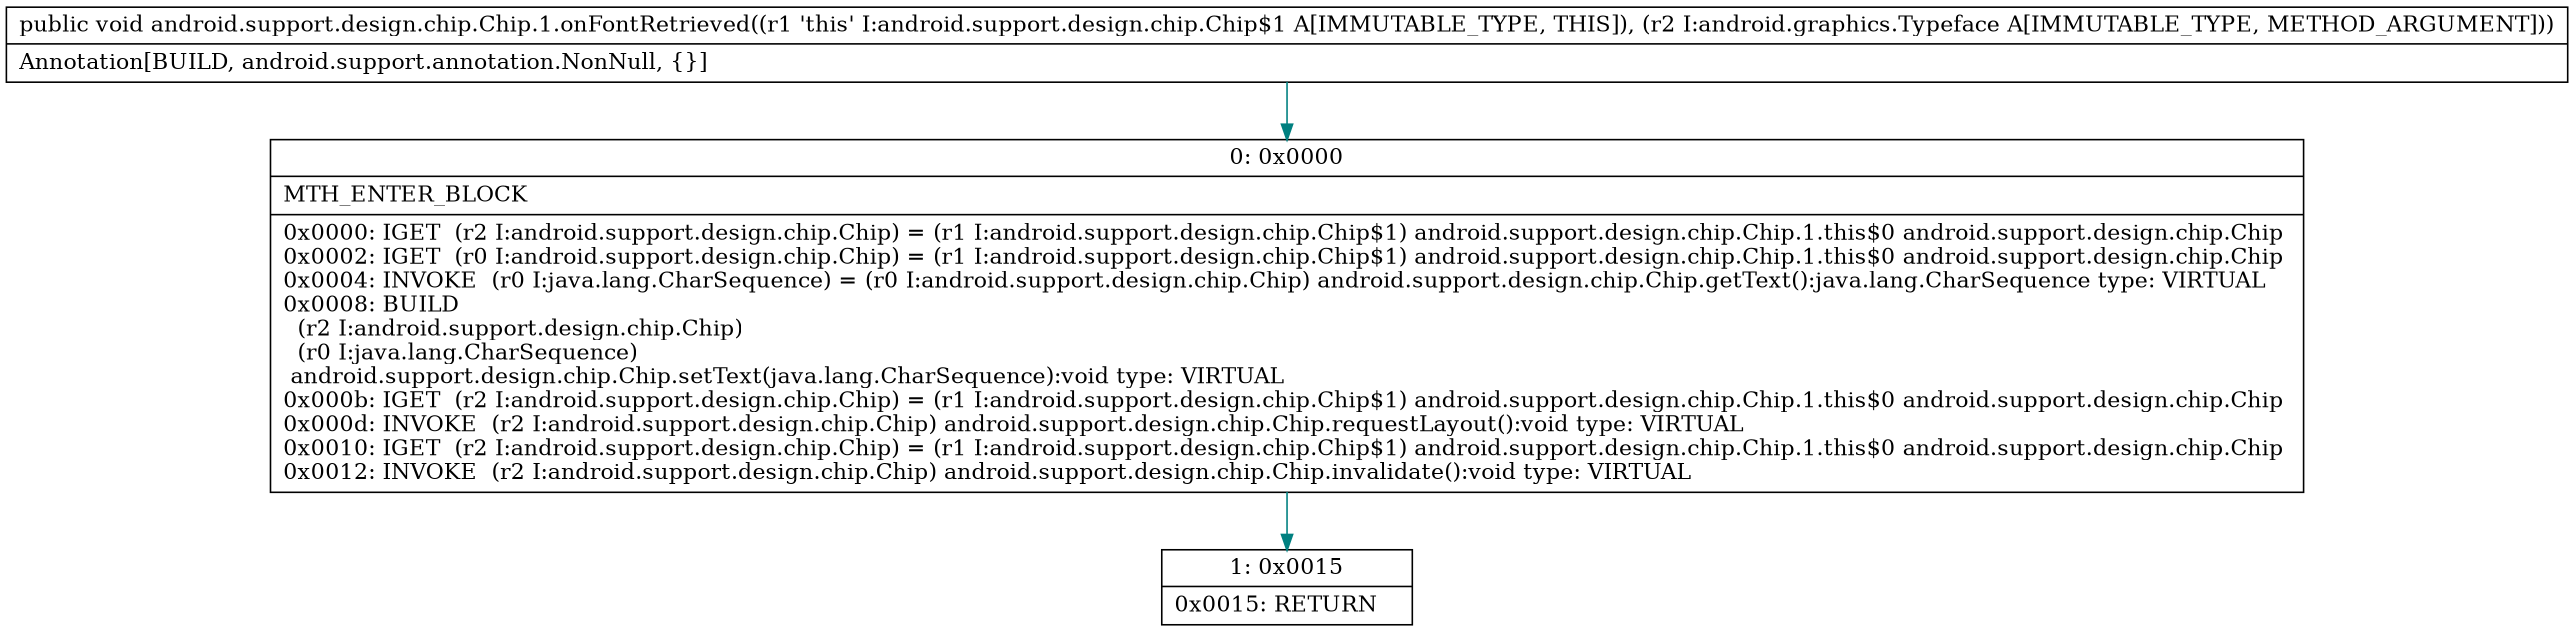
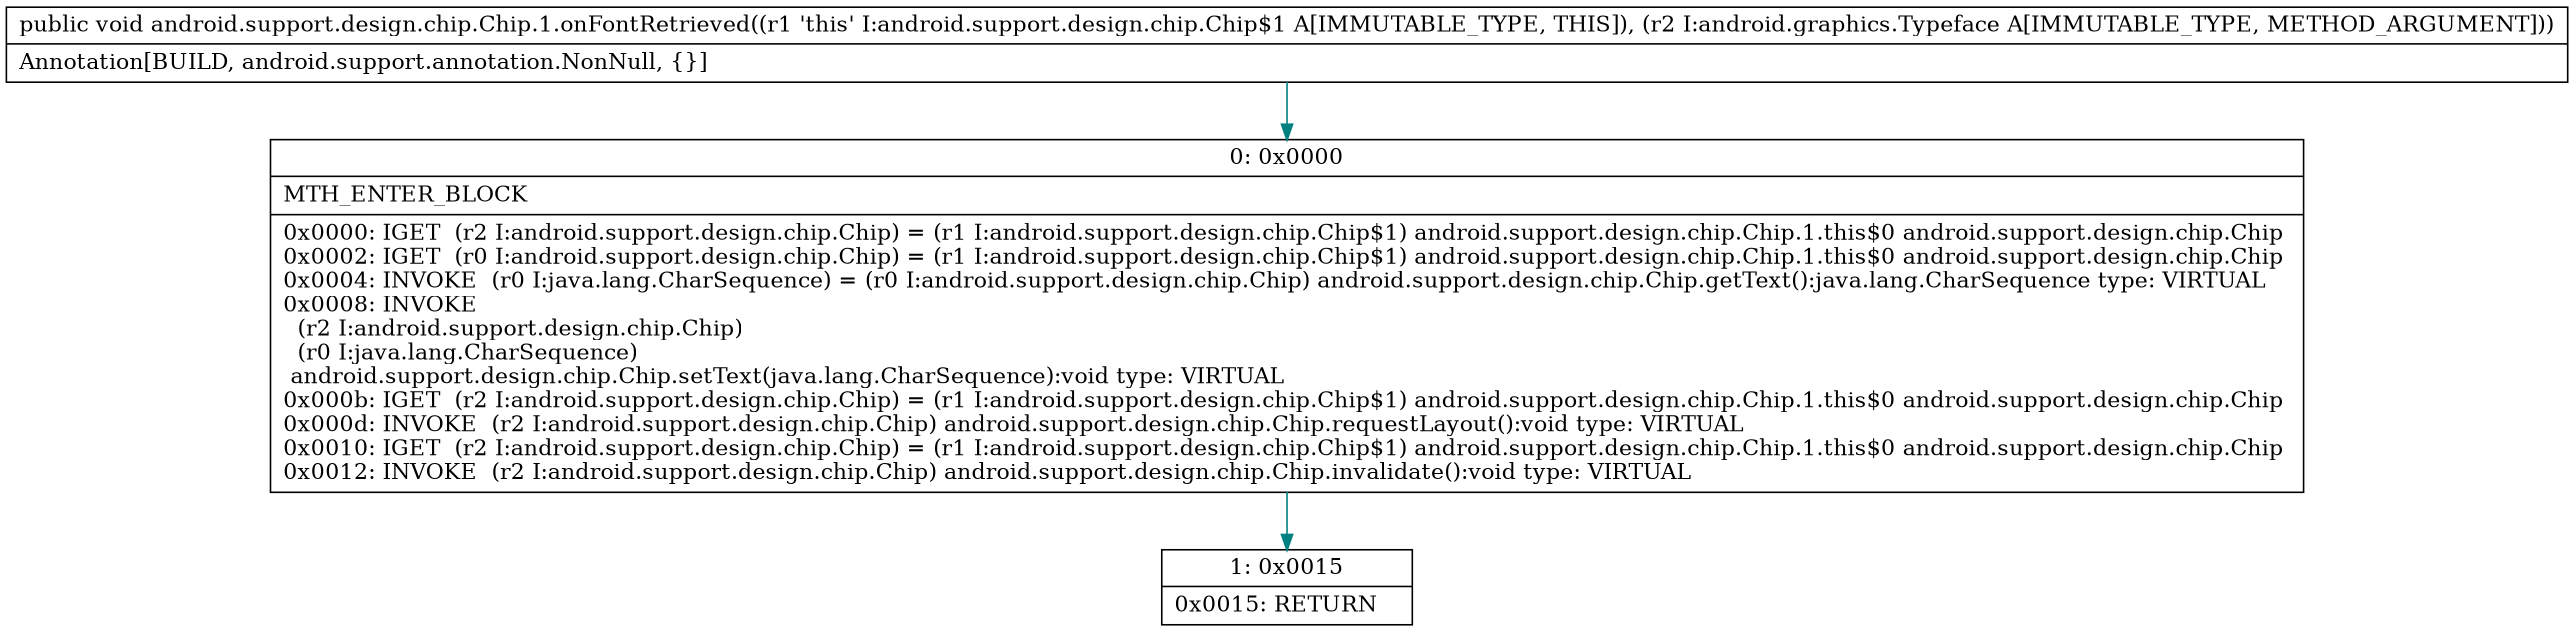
(379, 305) -> (388, 305)
